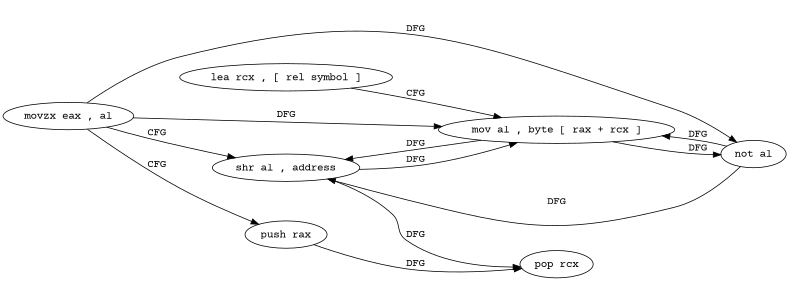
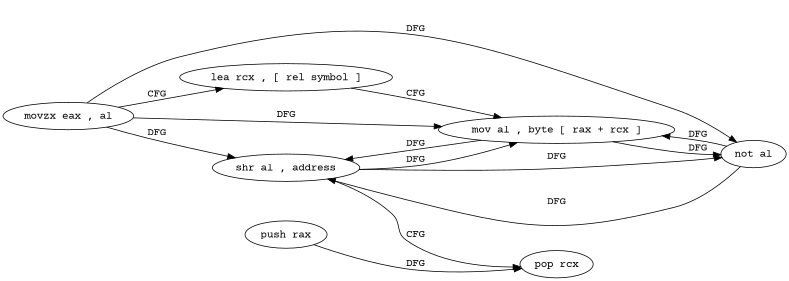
(157, 132) -> (157, 132)
none -> (537, 169)
(166, 181) -> (167, 98)
(415, 234) -> (415, 234)
